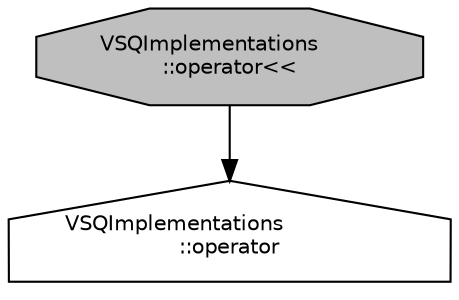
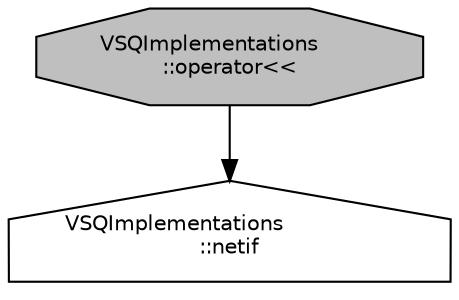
(230, 237) -> (230, 237)
